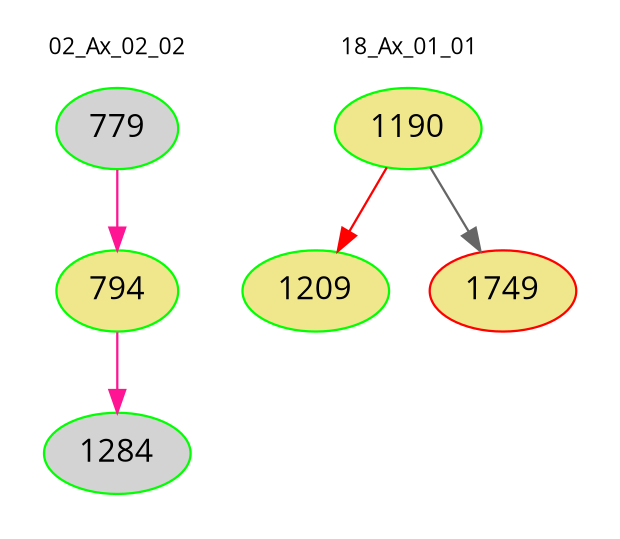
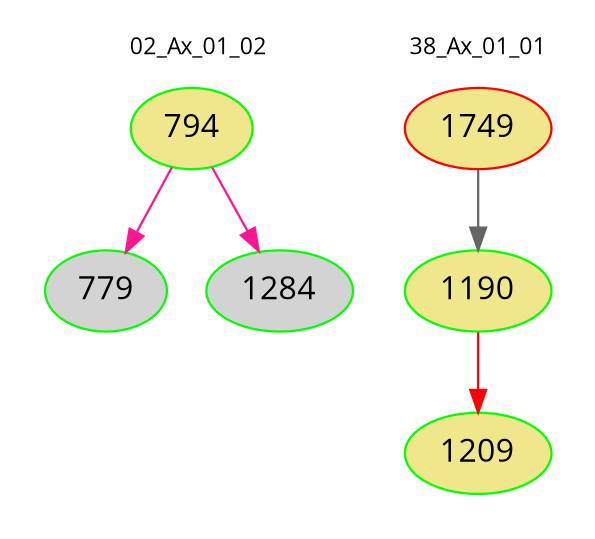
(117, 48) -> (198, 48)
(409, 48) -> (478, 48)
(117, 199) -> (154, 200)
(449, 200) -> (478, 199)
